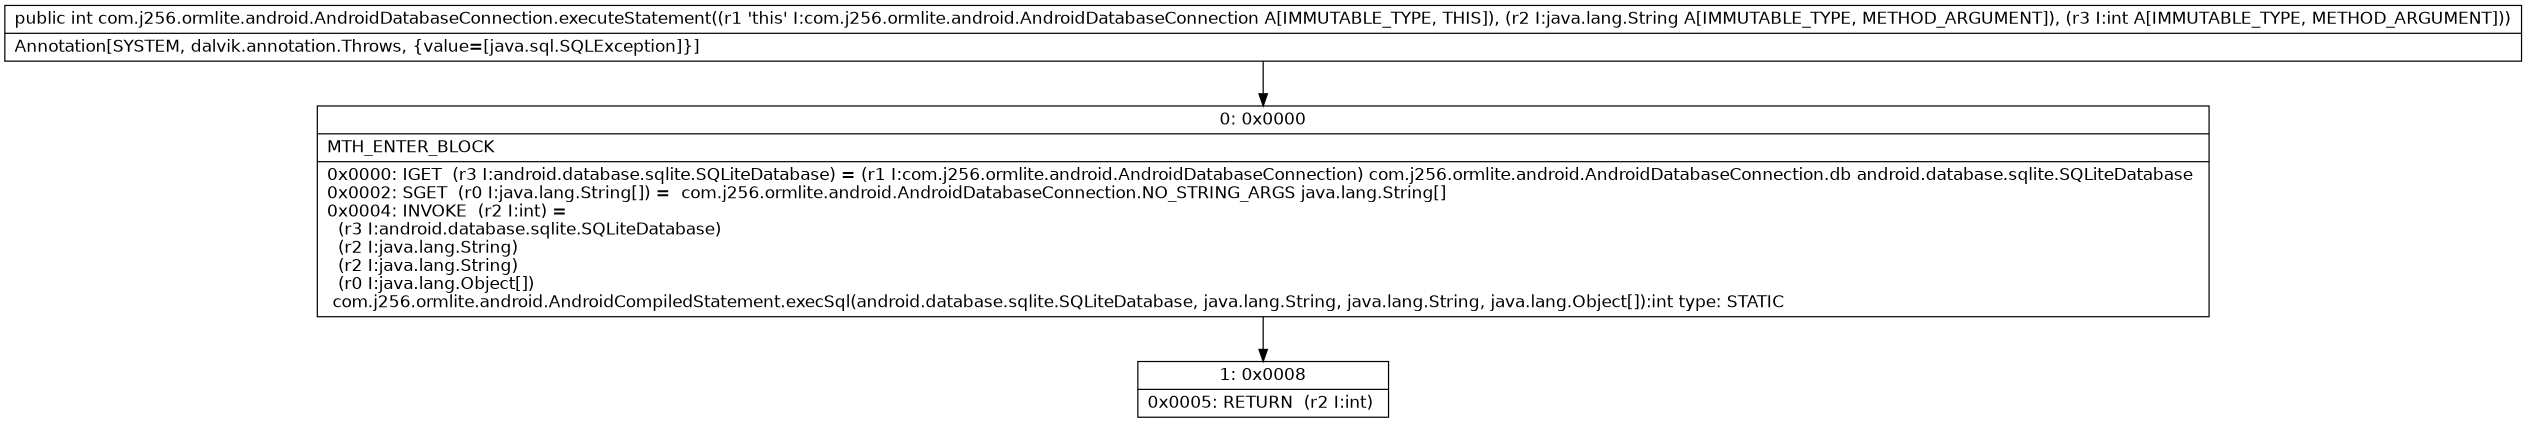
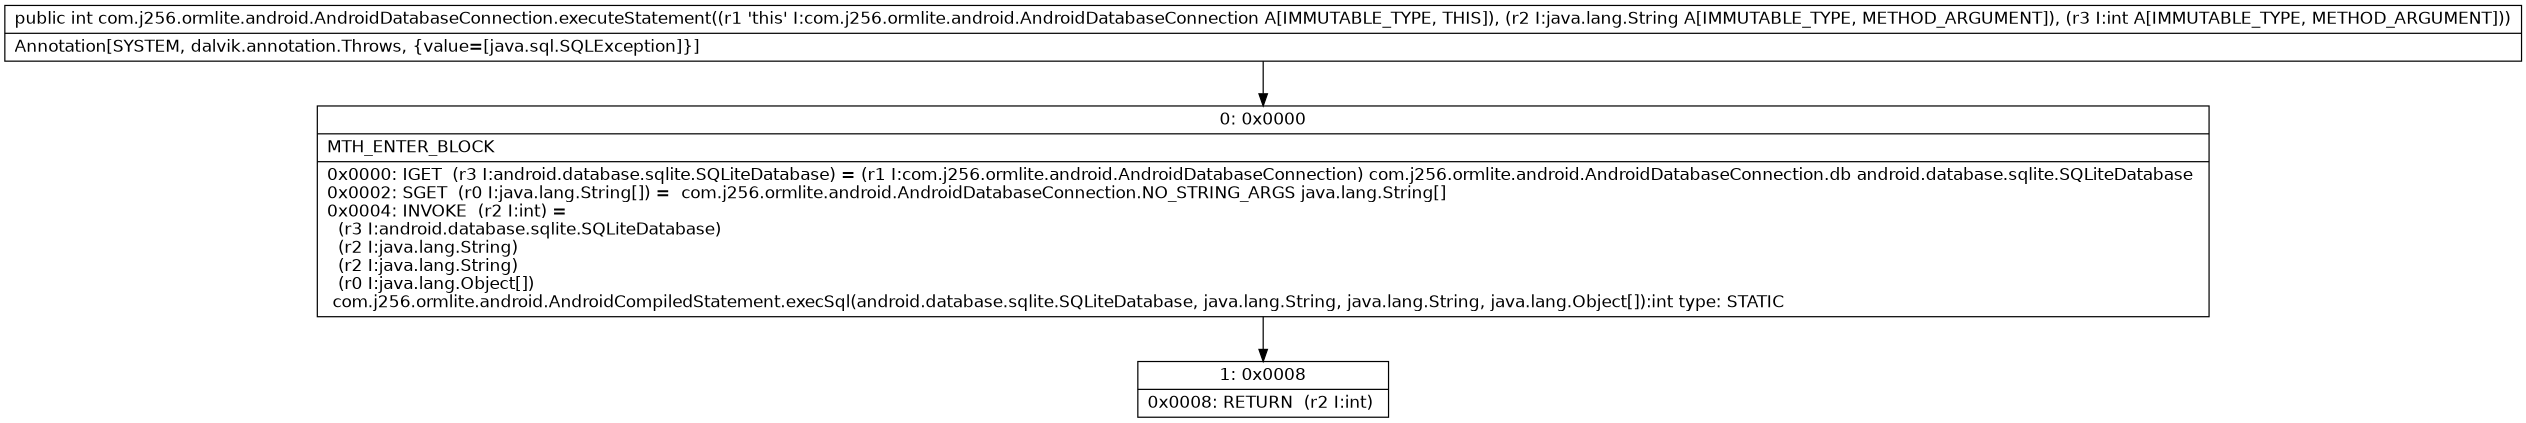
(1263, 403) -> (1263, 403)
